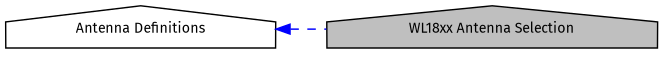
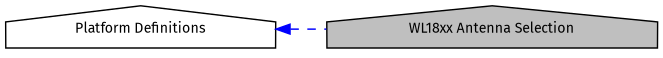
(141, 29) -> (141, 29)
